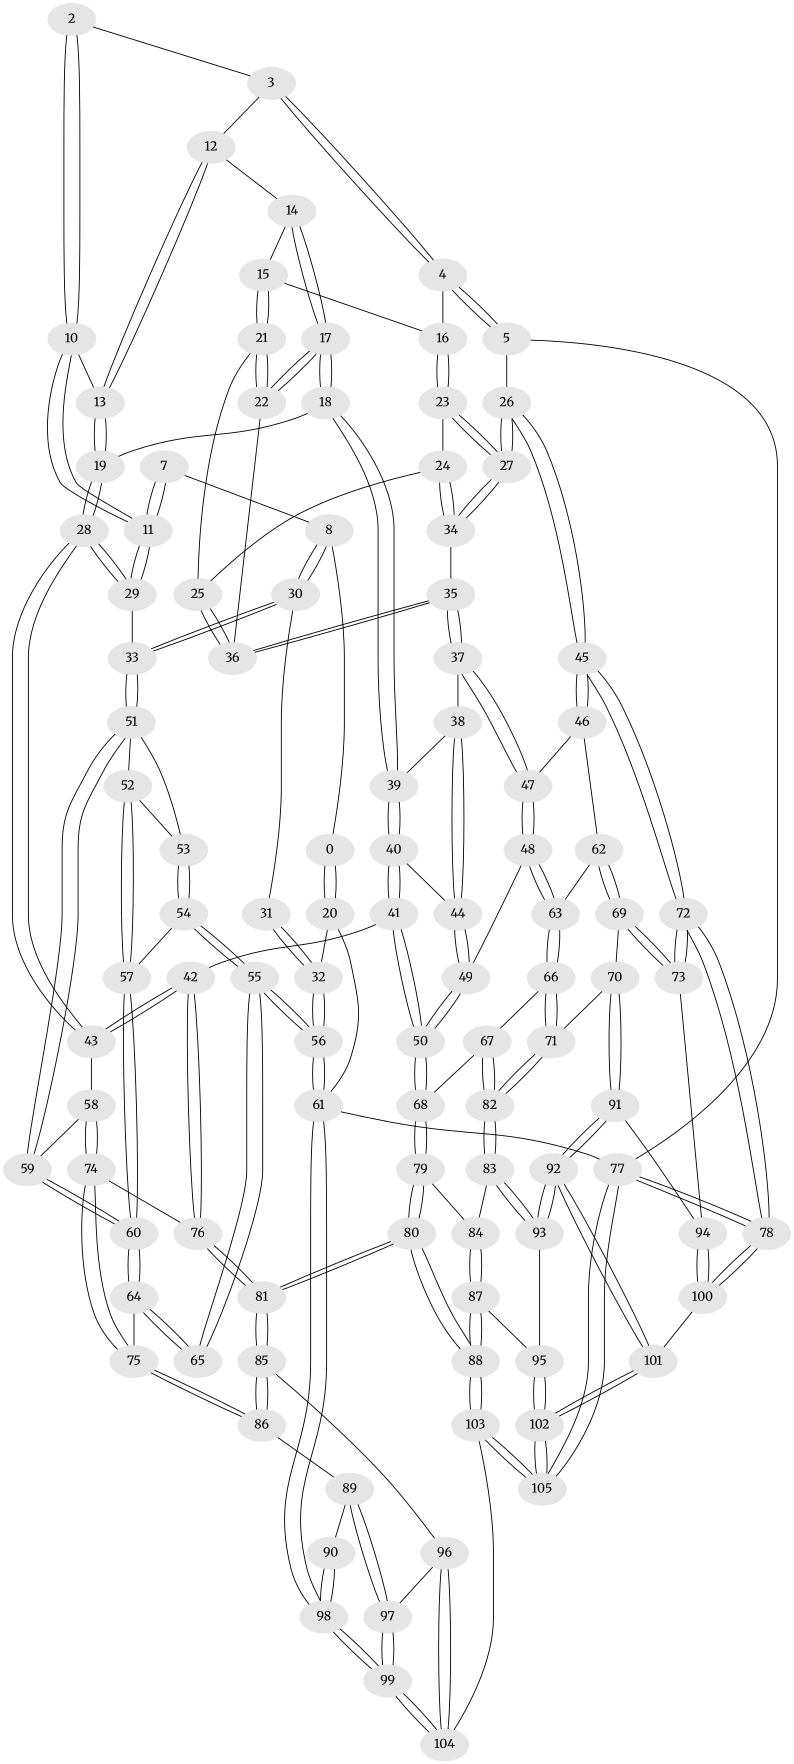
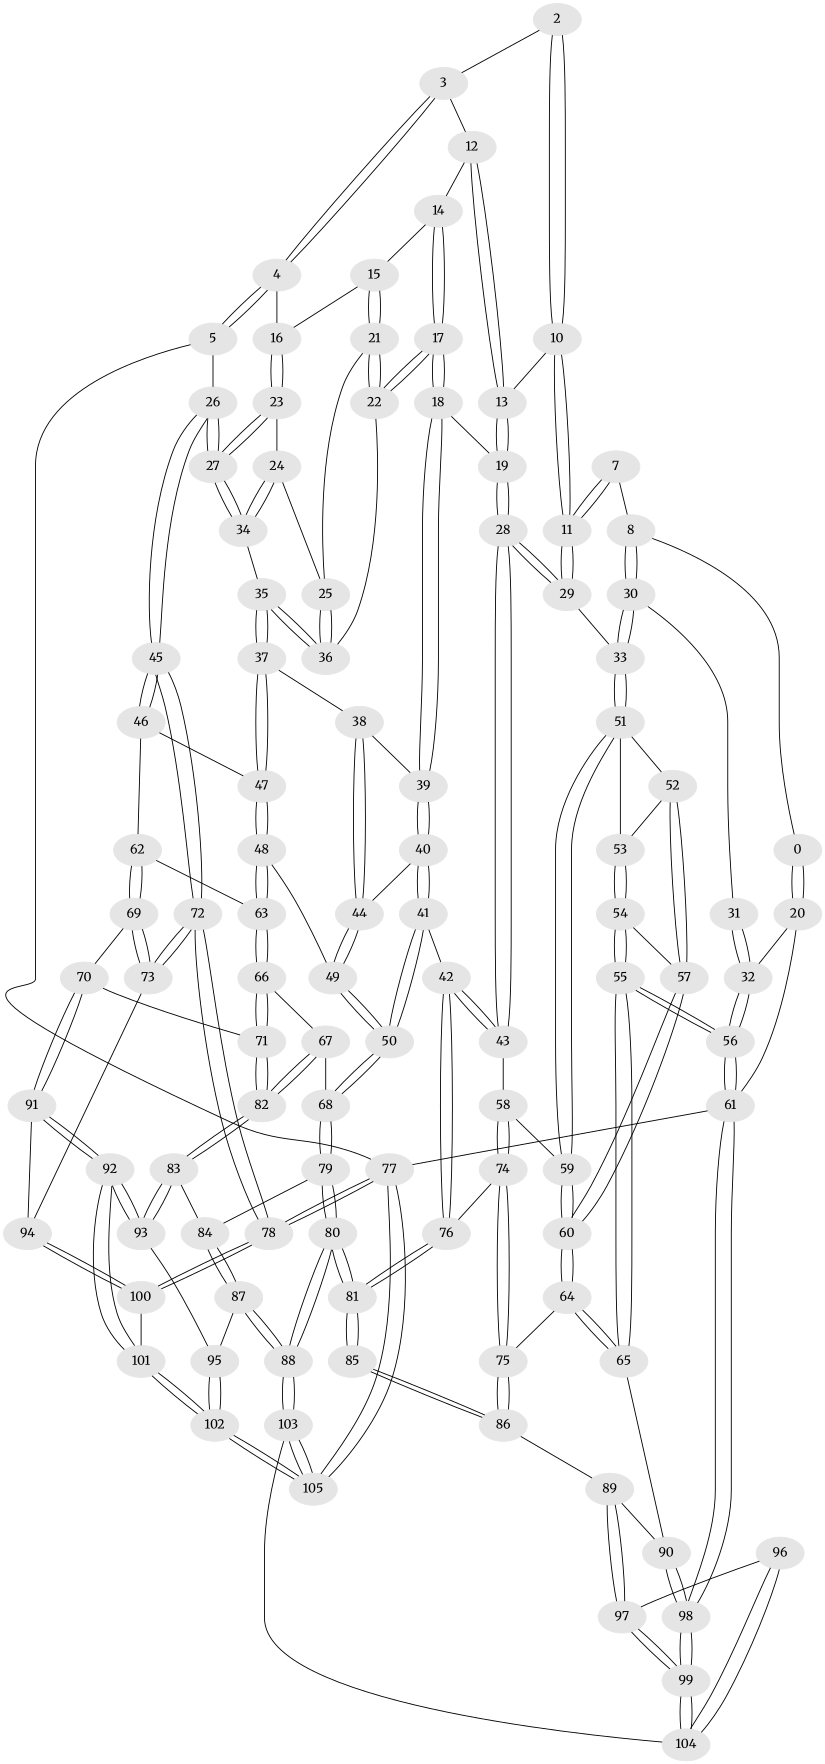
(360, 1451) -> none
none -> (645, 1457)
